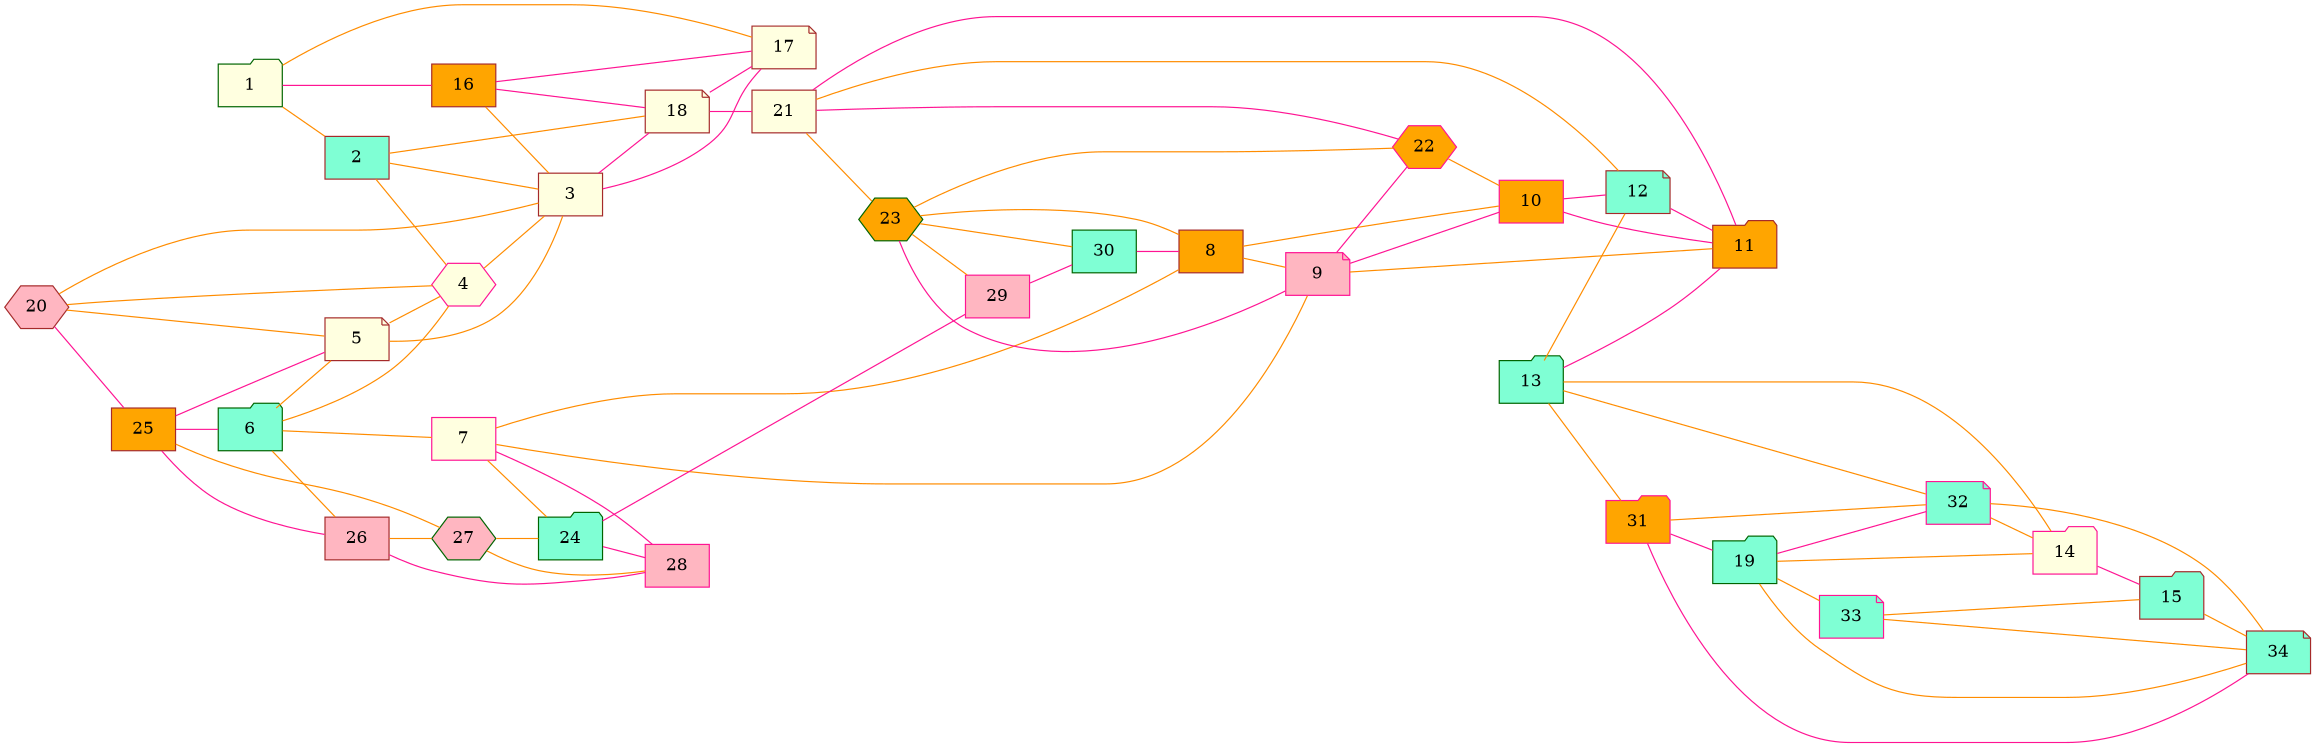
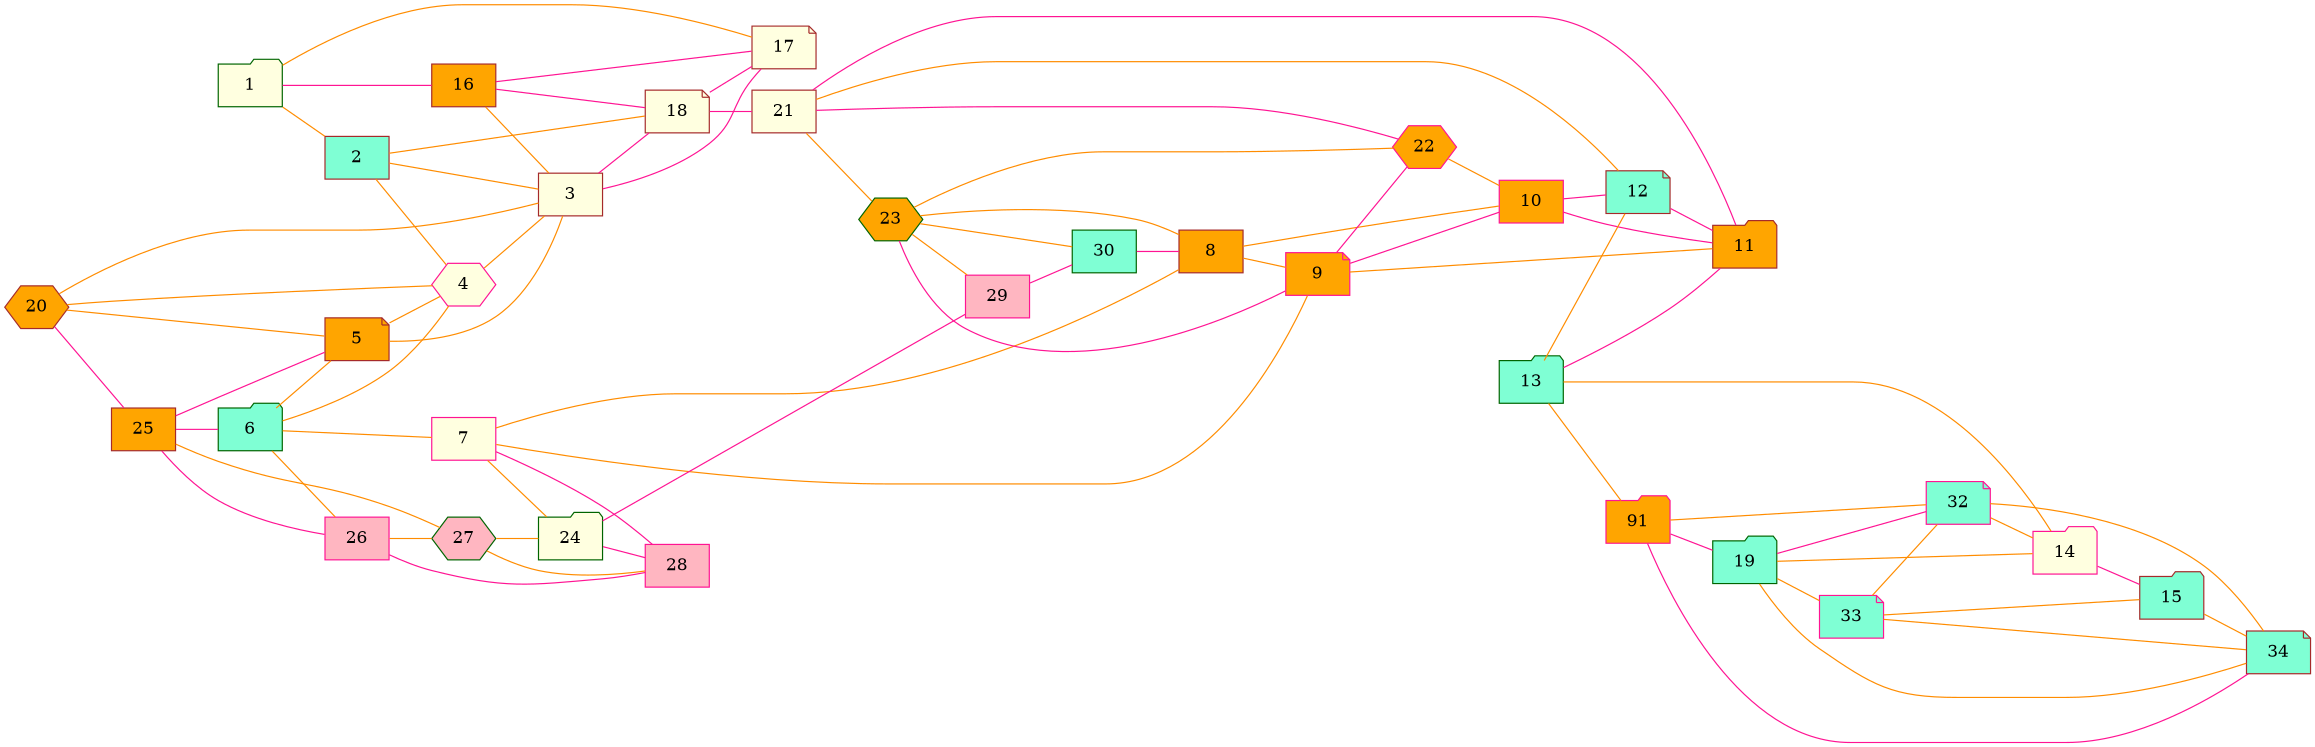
(1318, 274) -> (1318, 274)
(37, 307) -> (37, 307)
(357, 339) -> (357, 339)
(1745, 442) -> (1900, 565)
(1638, 522) -> (1638, 522)
(357, 538) -> (357, 538)
(571, 538) -> (571, 538)
